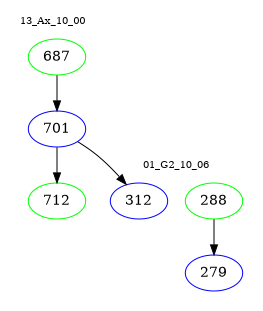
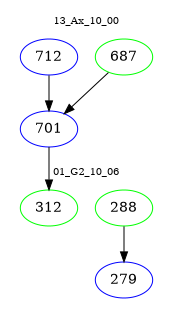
(57, 160) -> (49, 88)
(57, 201) -> (49, 57)
(139, 201) -> (49, 208)
